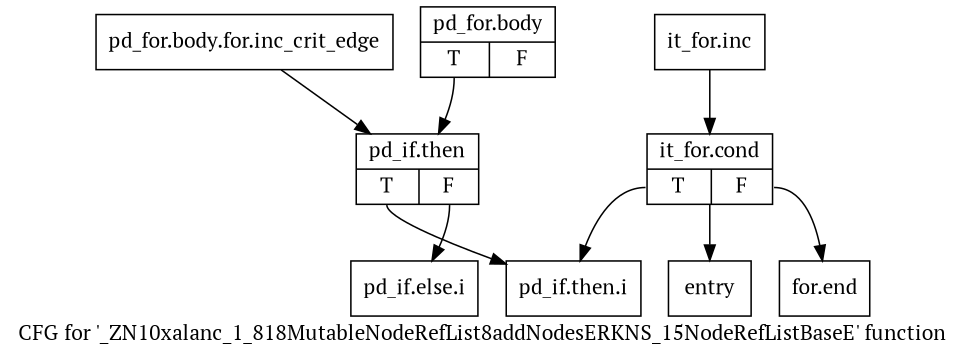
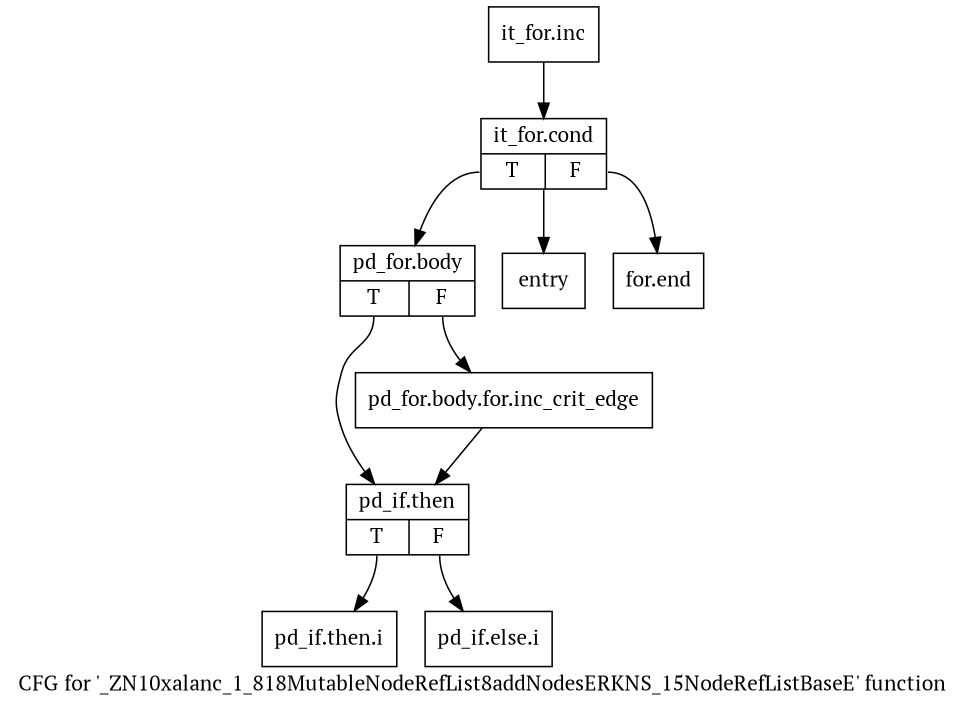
(607, 208) -> (441, 192)
none -> (448, 340)
